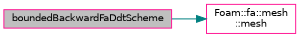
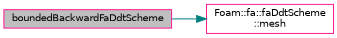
(251, 19) -> (270, 19)
